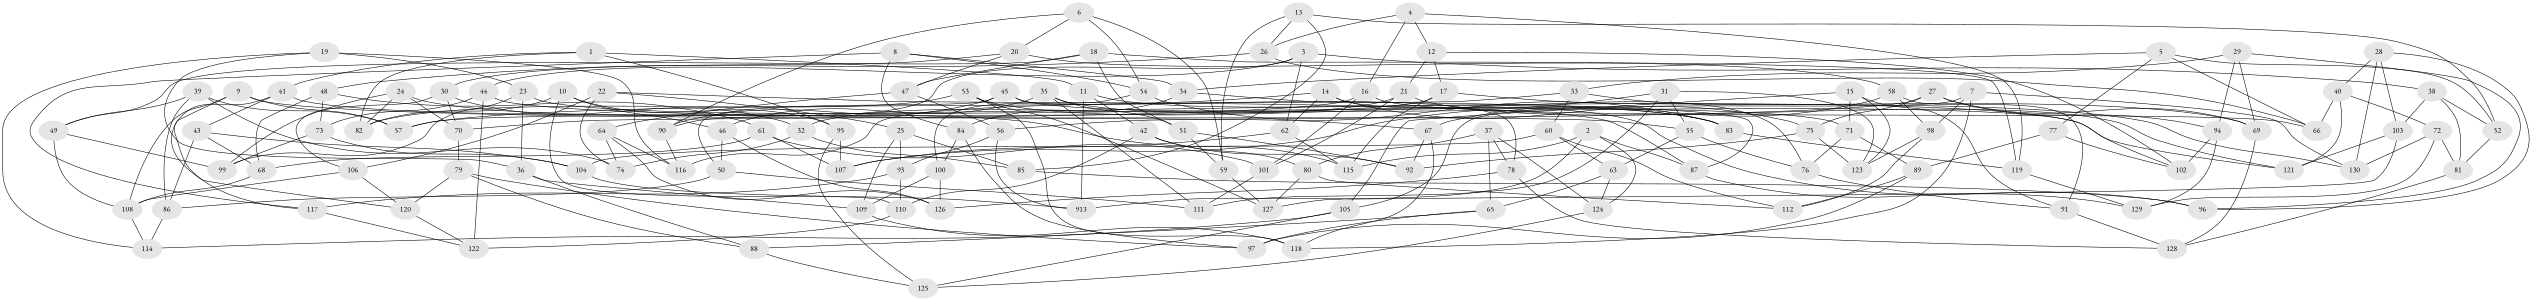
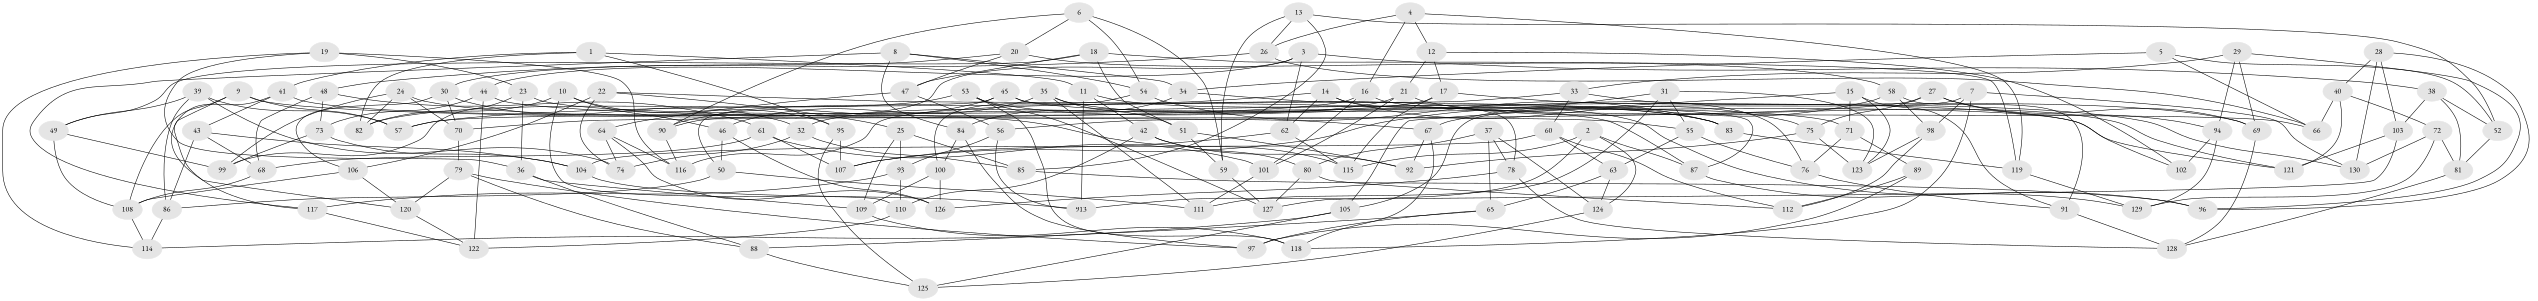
(2053, 131) -> none
